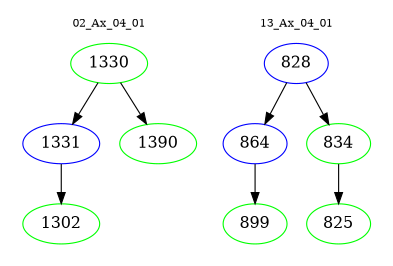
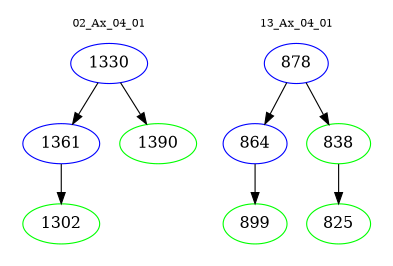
(109, 63) -> (109, 63)
(296, 63) -> (296, 63)
(61, 144) -> (61, 144)
(339, 144) -> (339, 144)
